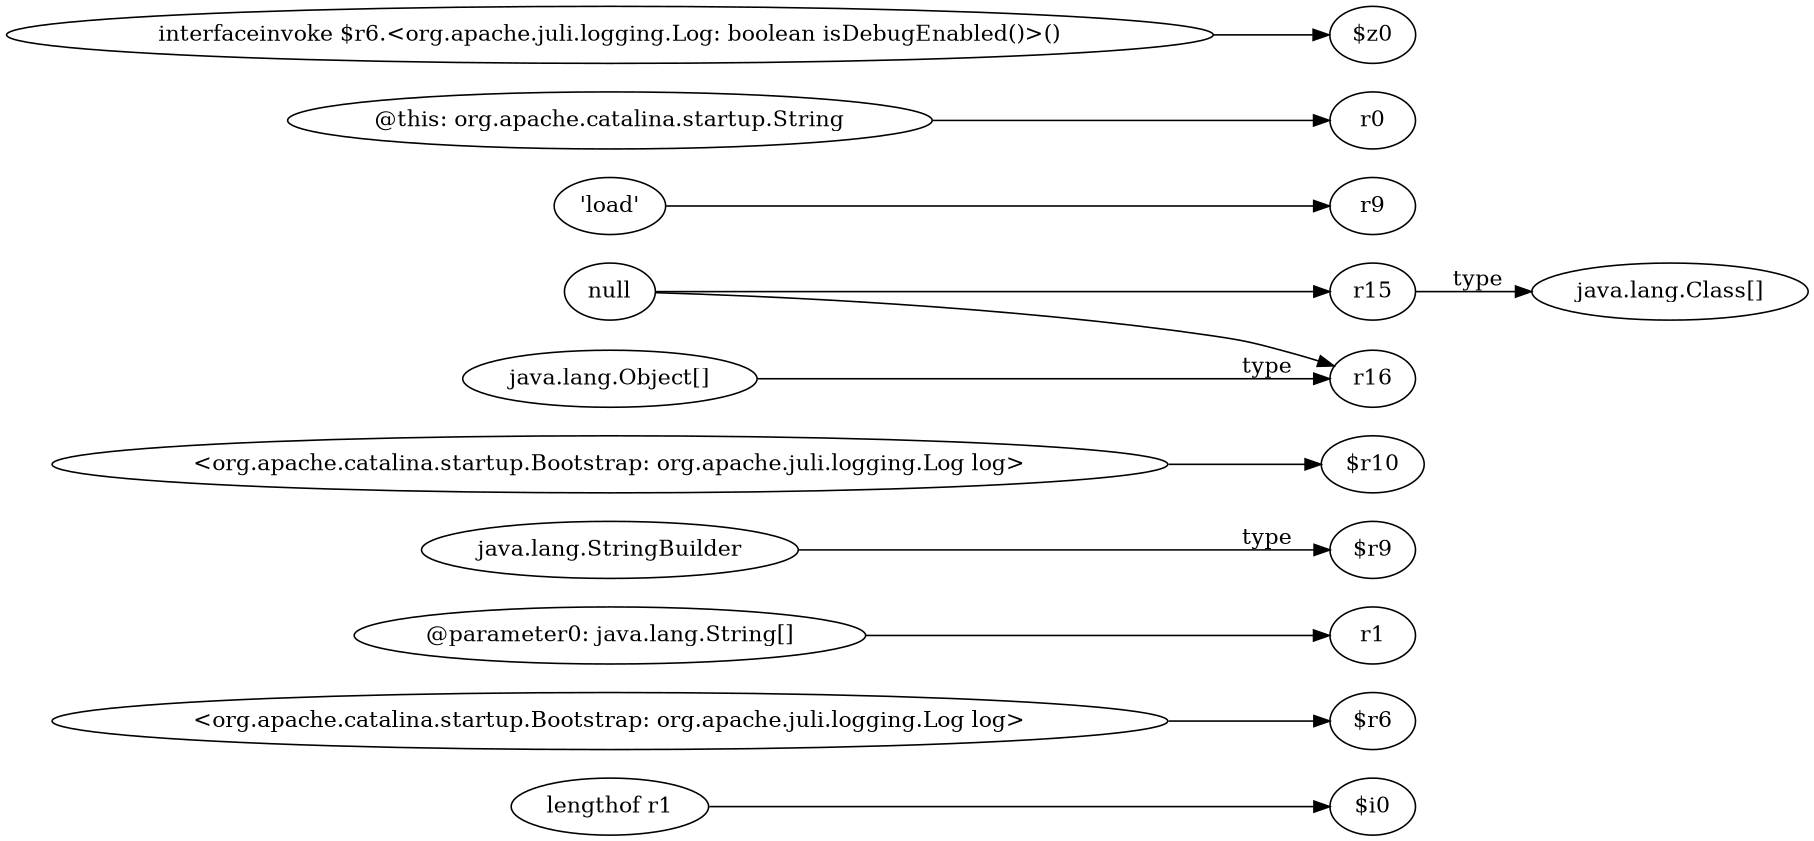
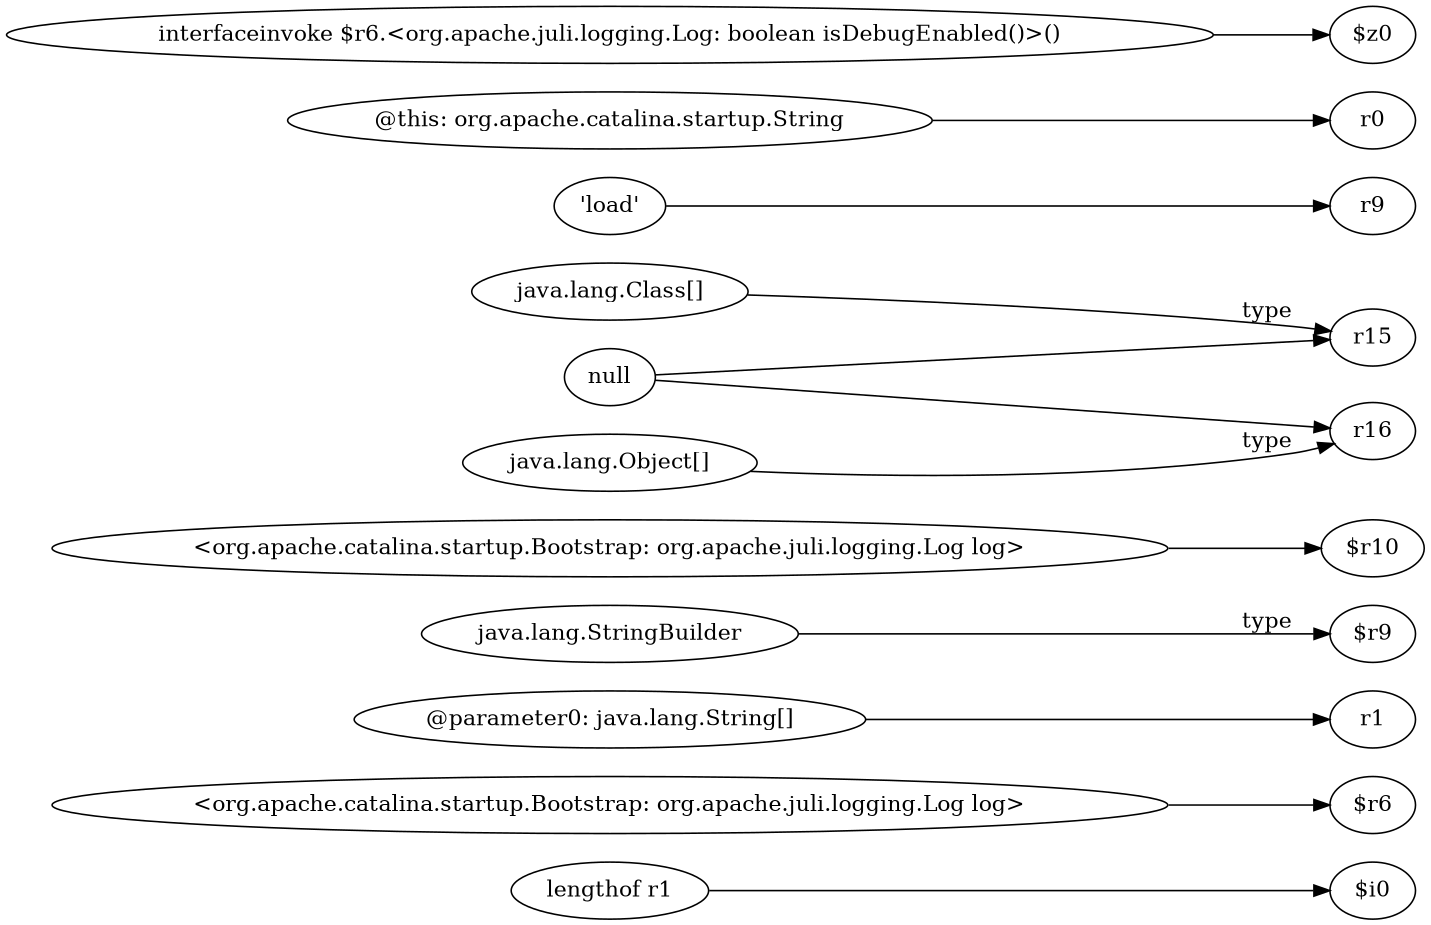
(1465, 292) -> (1031, 307)
